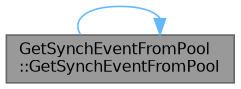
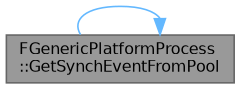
(120, 59) -> (120, 59)
